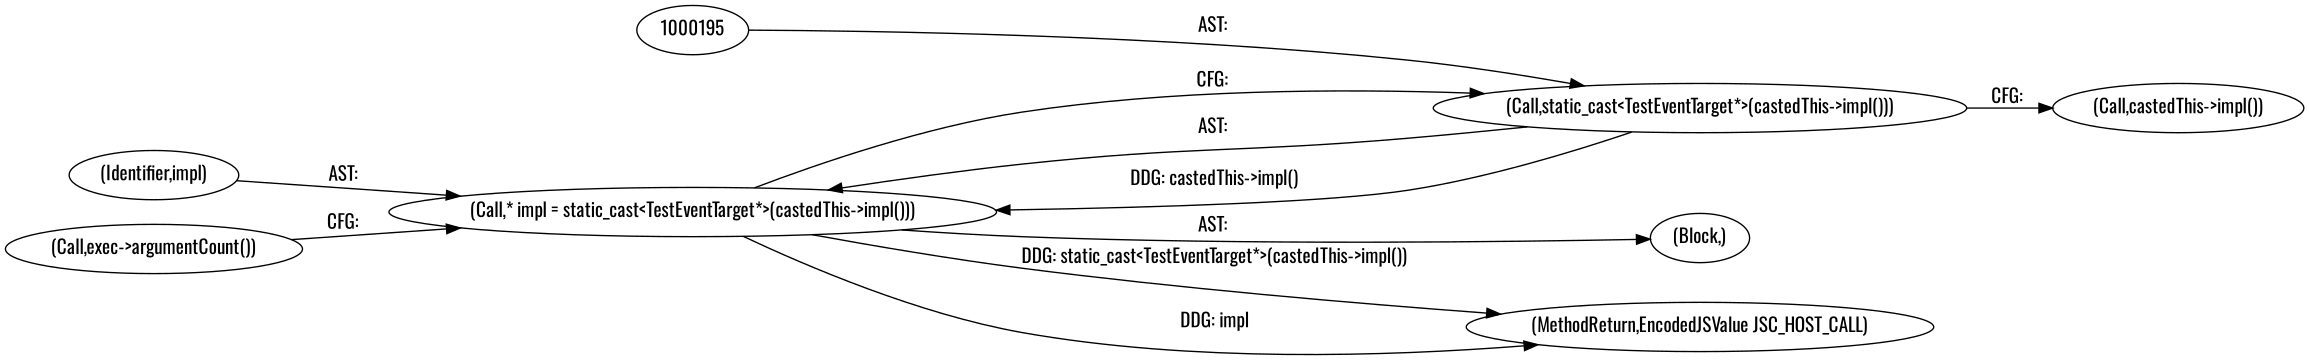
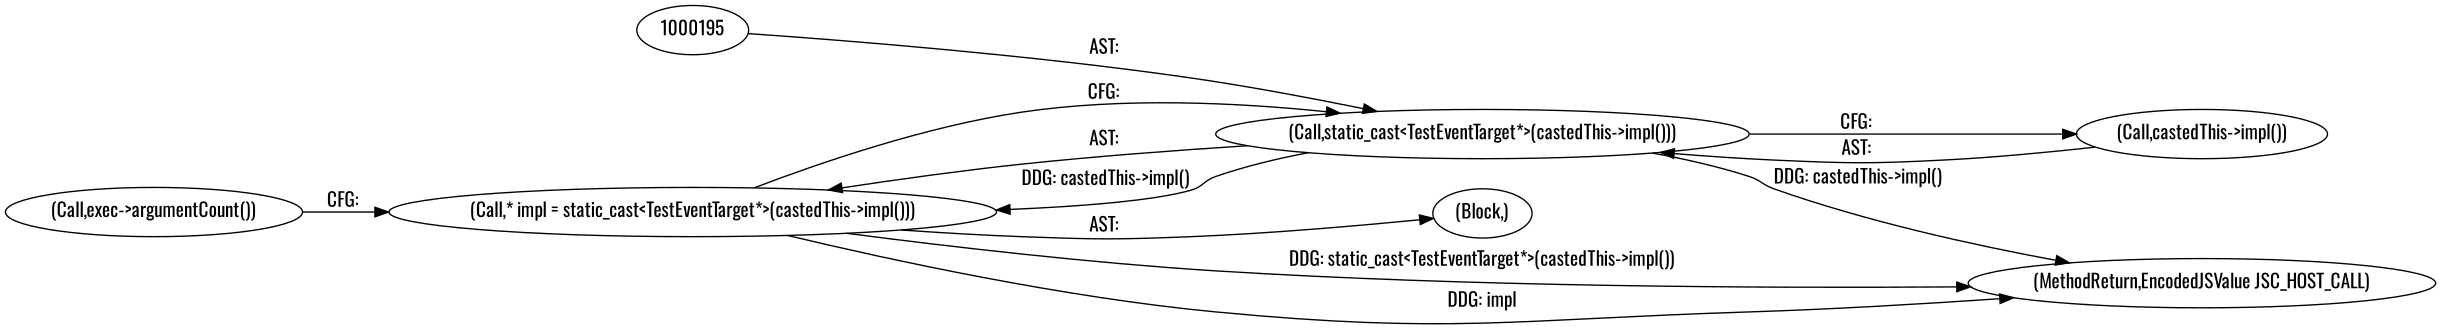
none -> (1885, 162)
(154, 175) -> none
none -> (1852, 213)
